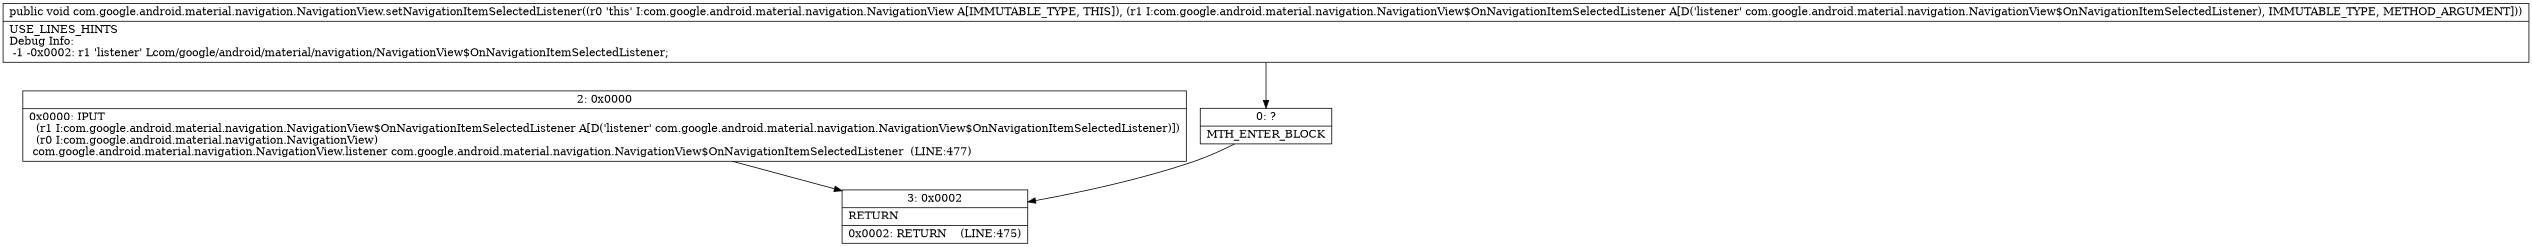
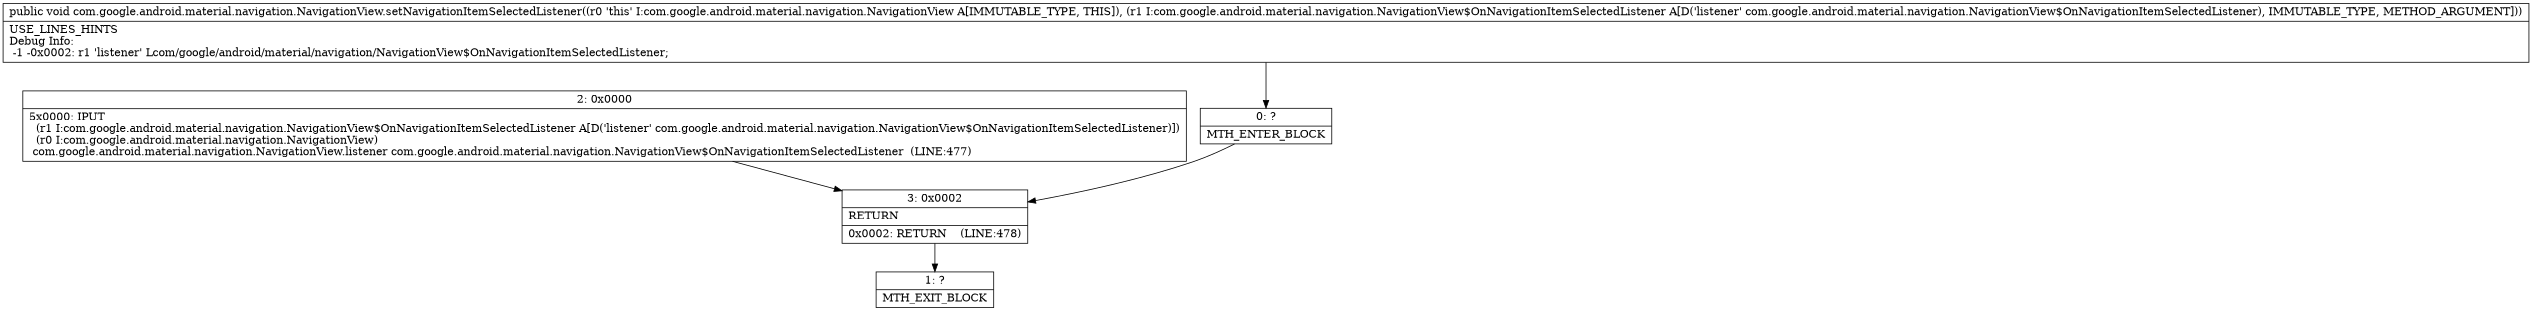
(70, 117) -> (70, 117)
(935, 234) -> (935, 234)
none -> (935, 290)
